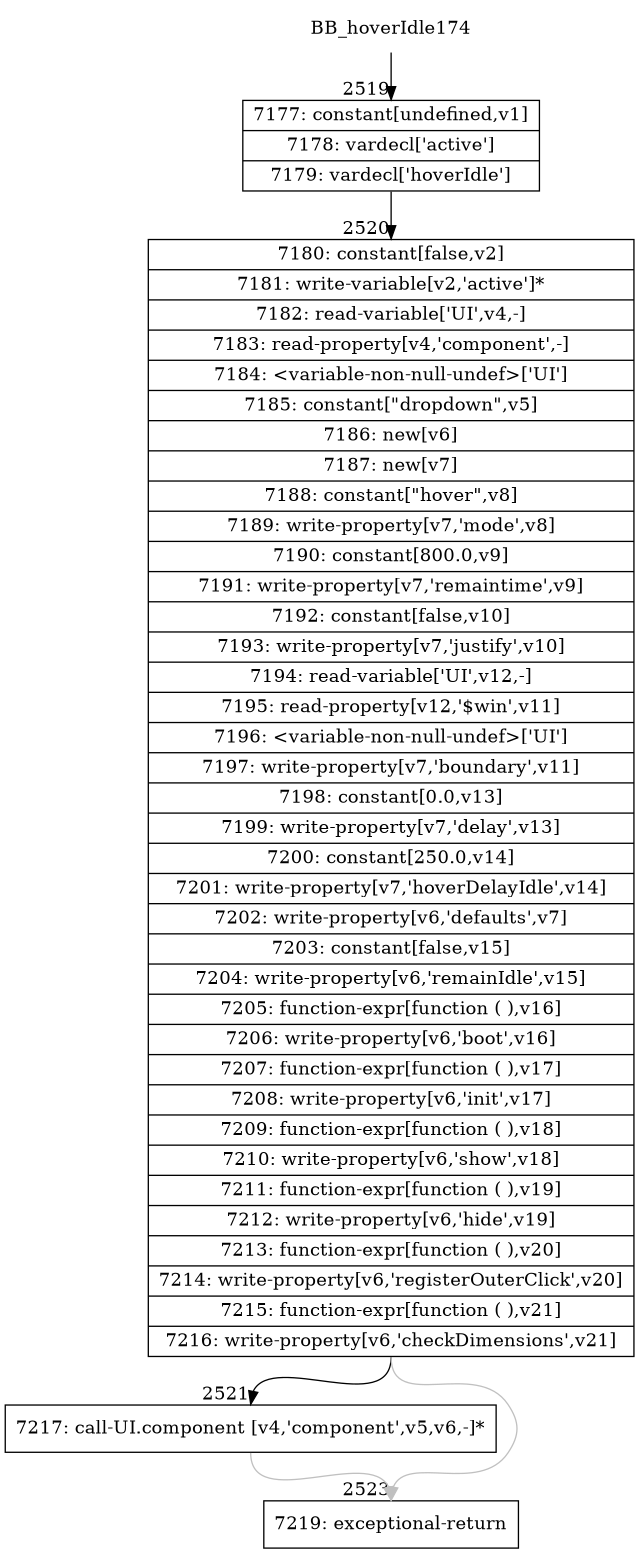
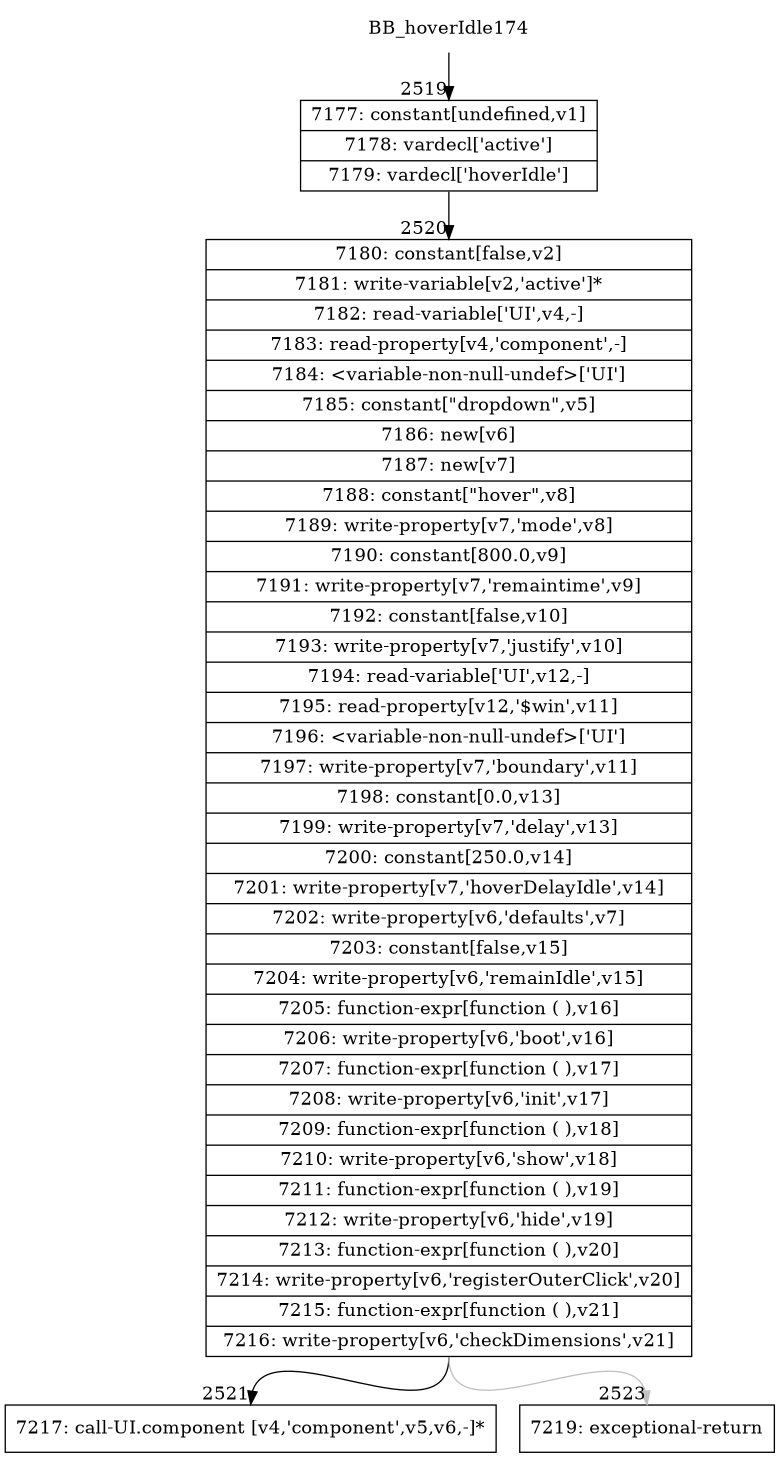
(314, 1477) -> none
